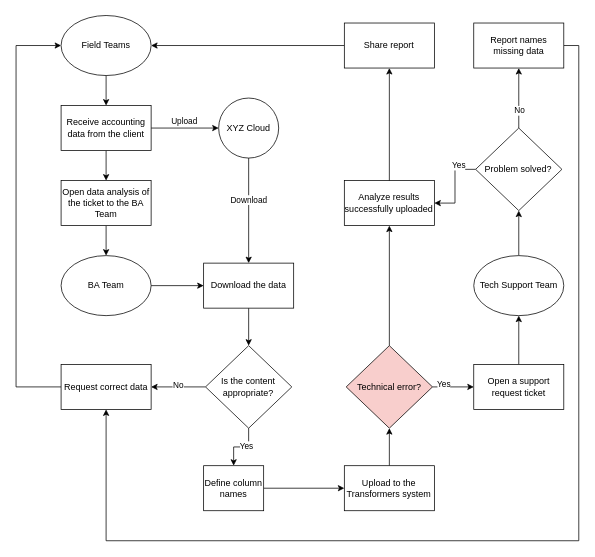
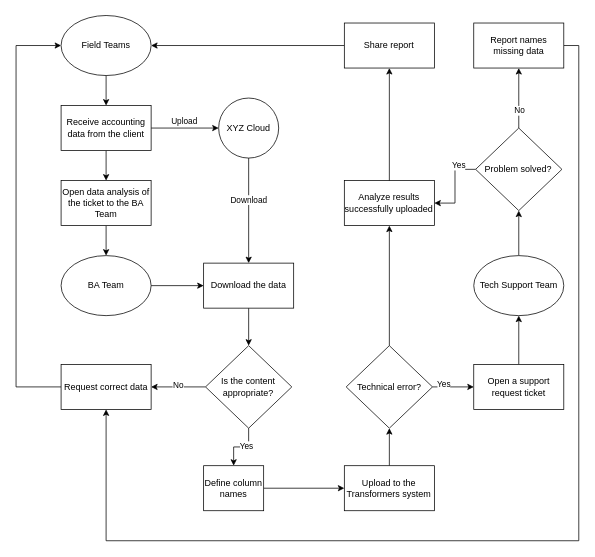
(389, 387) -> (389, 387)
